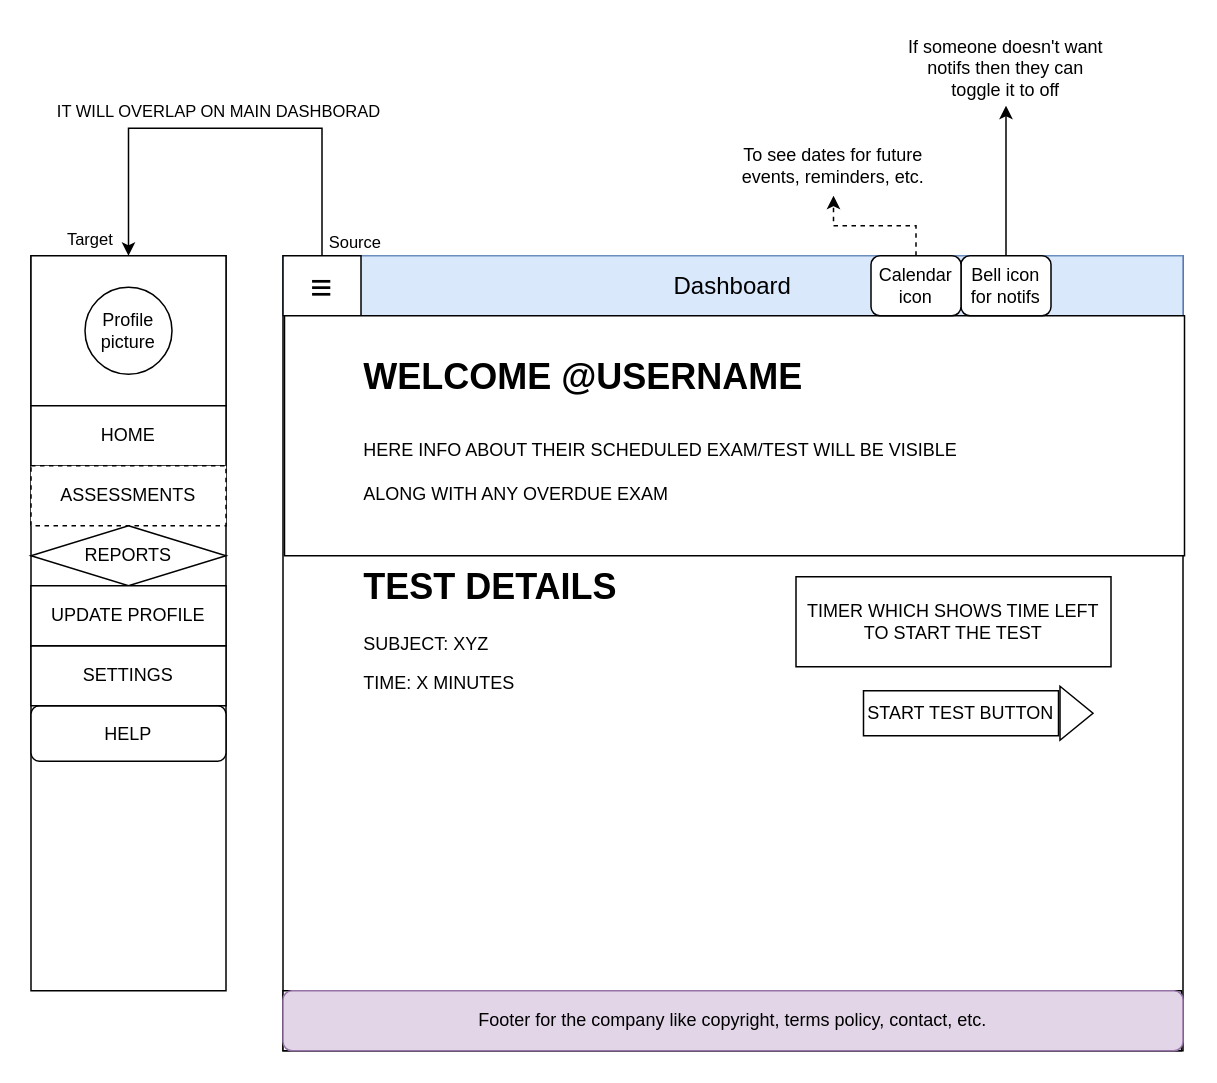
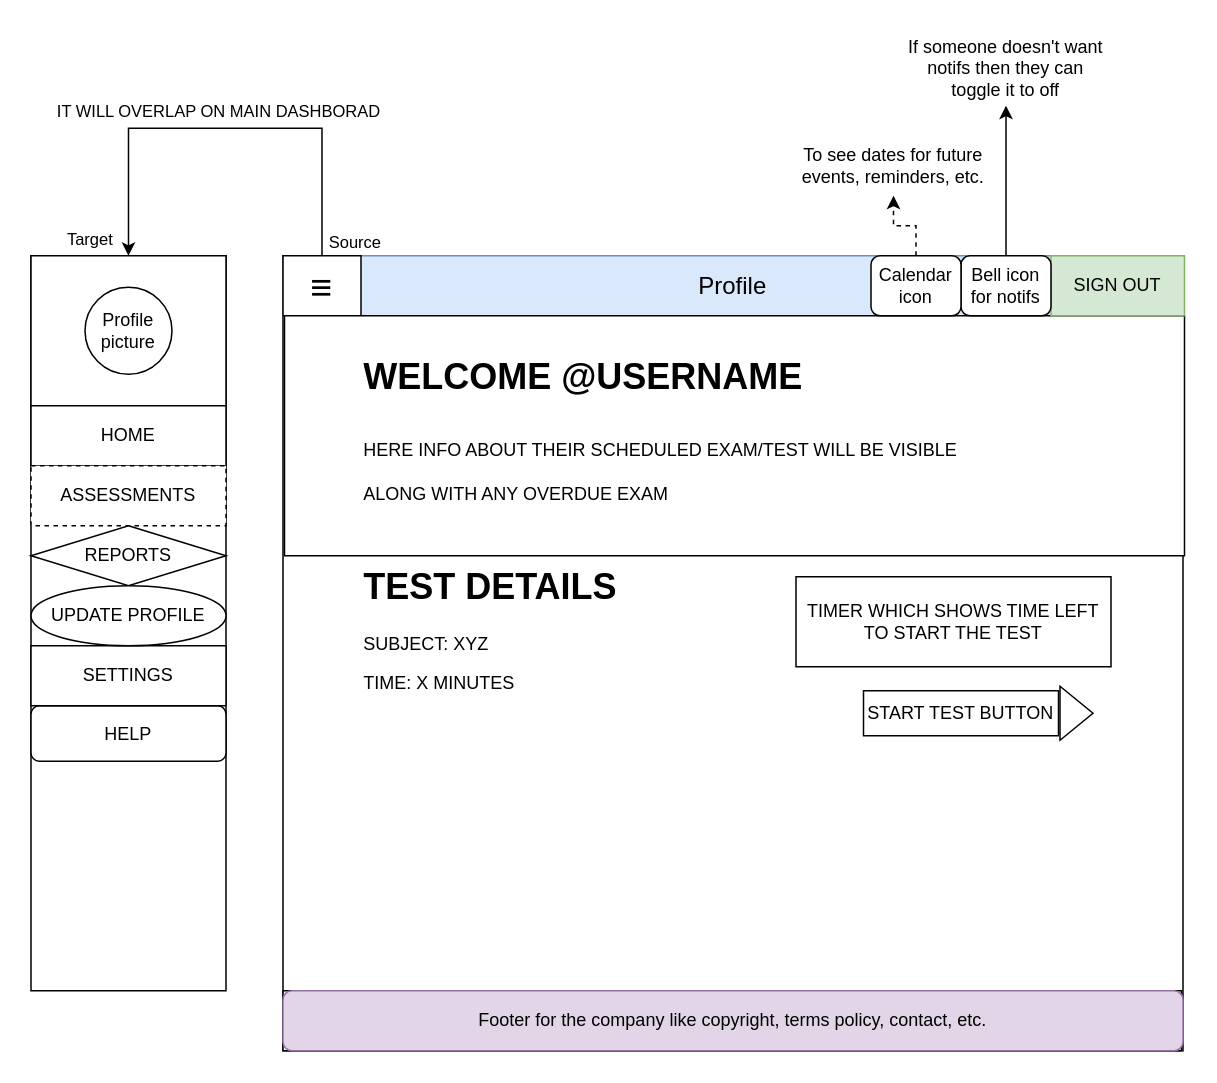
(833, 166) -> (893, 166)
(733, 286) -> (733, 286)
none -> (1118, 286)
(128, 616) -> (128, 616)
